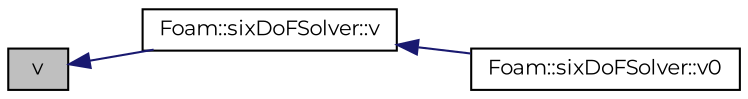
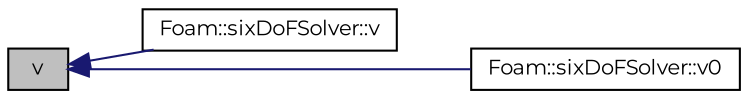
(444, 50) -> (280, 69)
